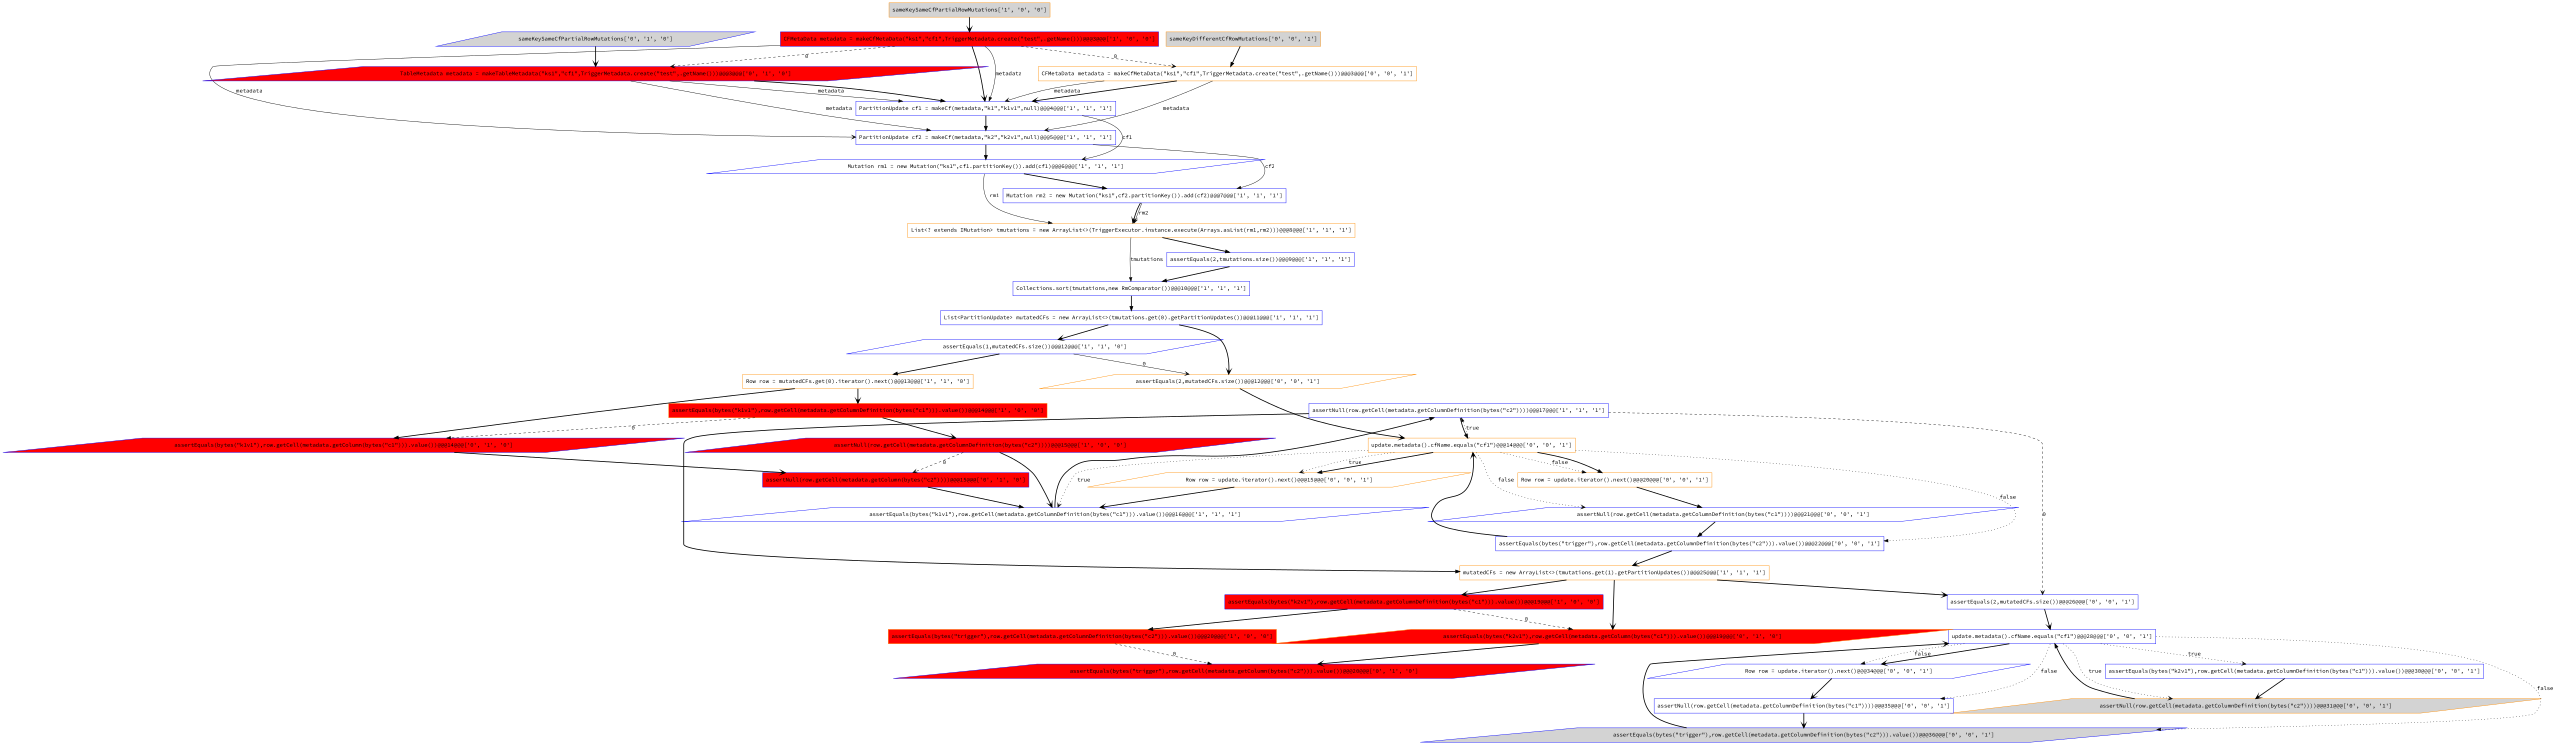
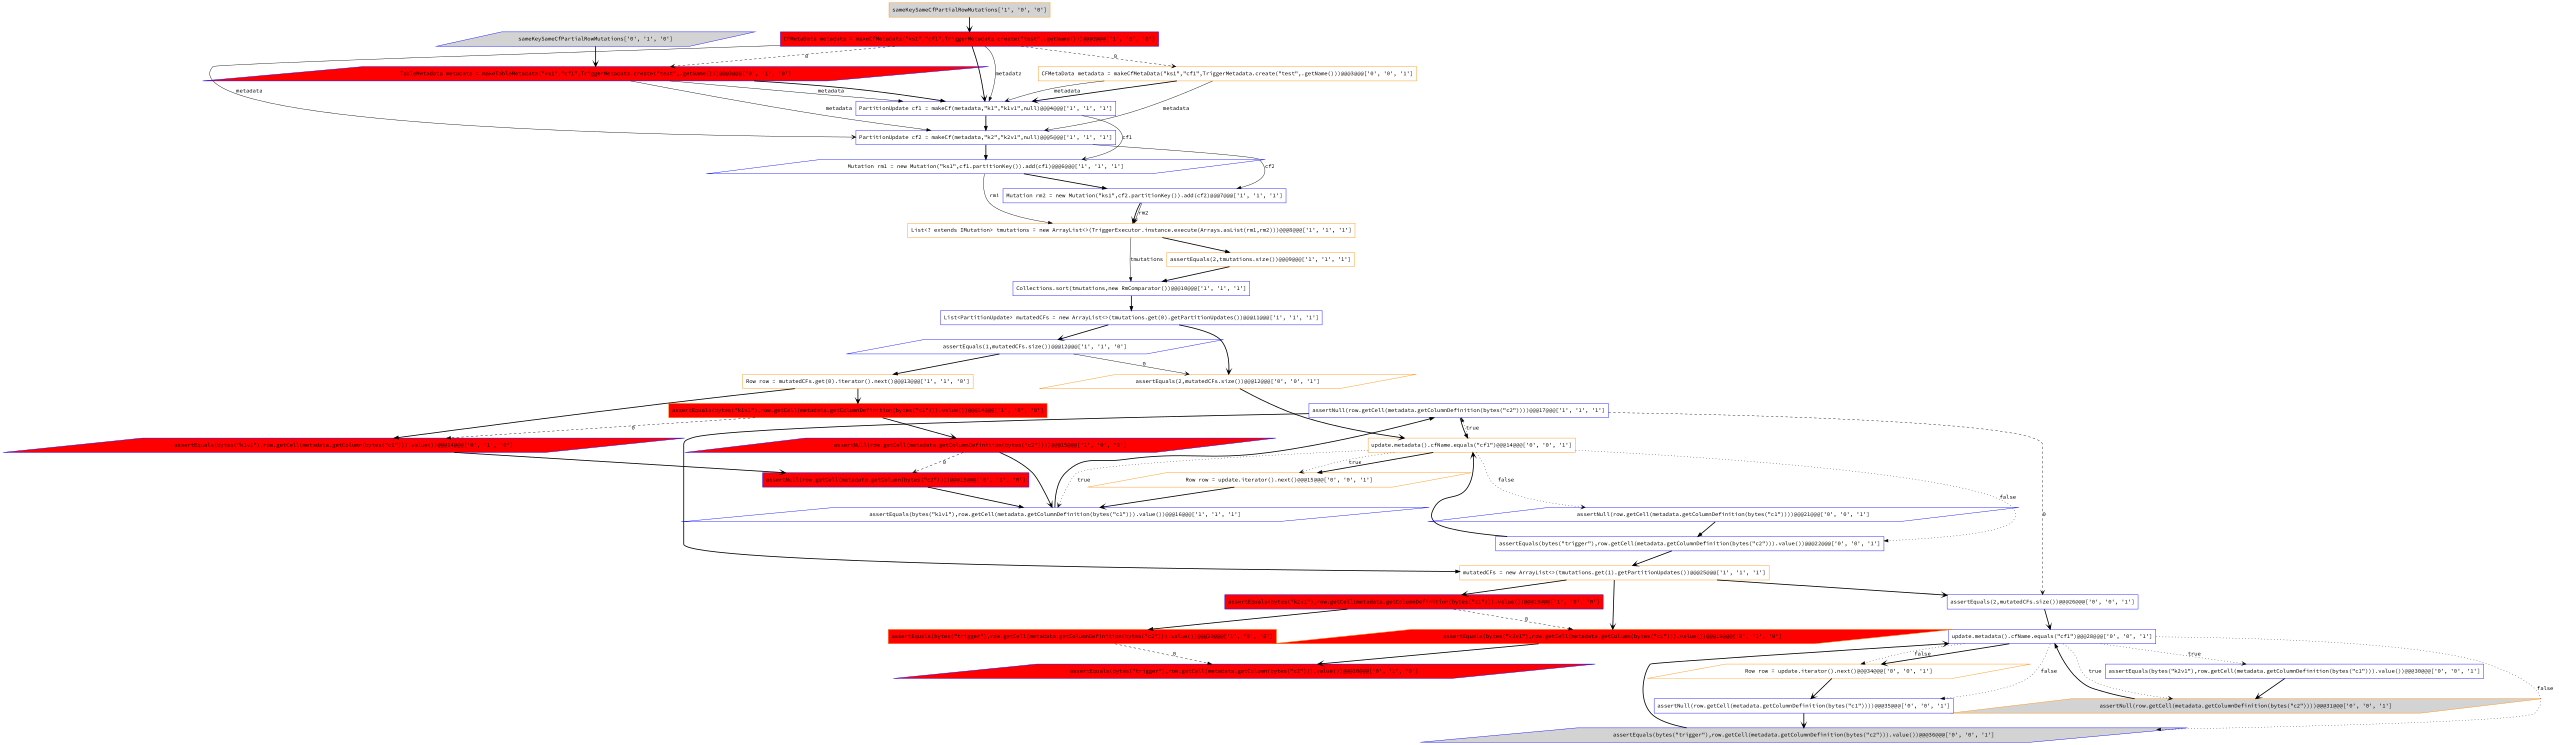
(1243, 39) -> none
(1261, 259) -> (1261, 259)
(1615, 480) -> none
(1839, 671) -> (1839, 671)
